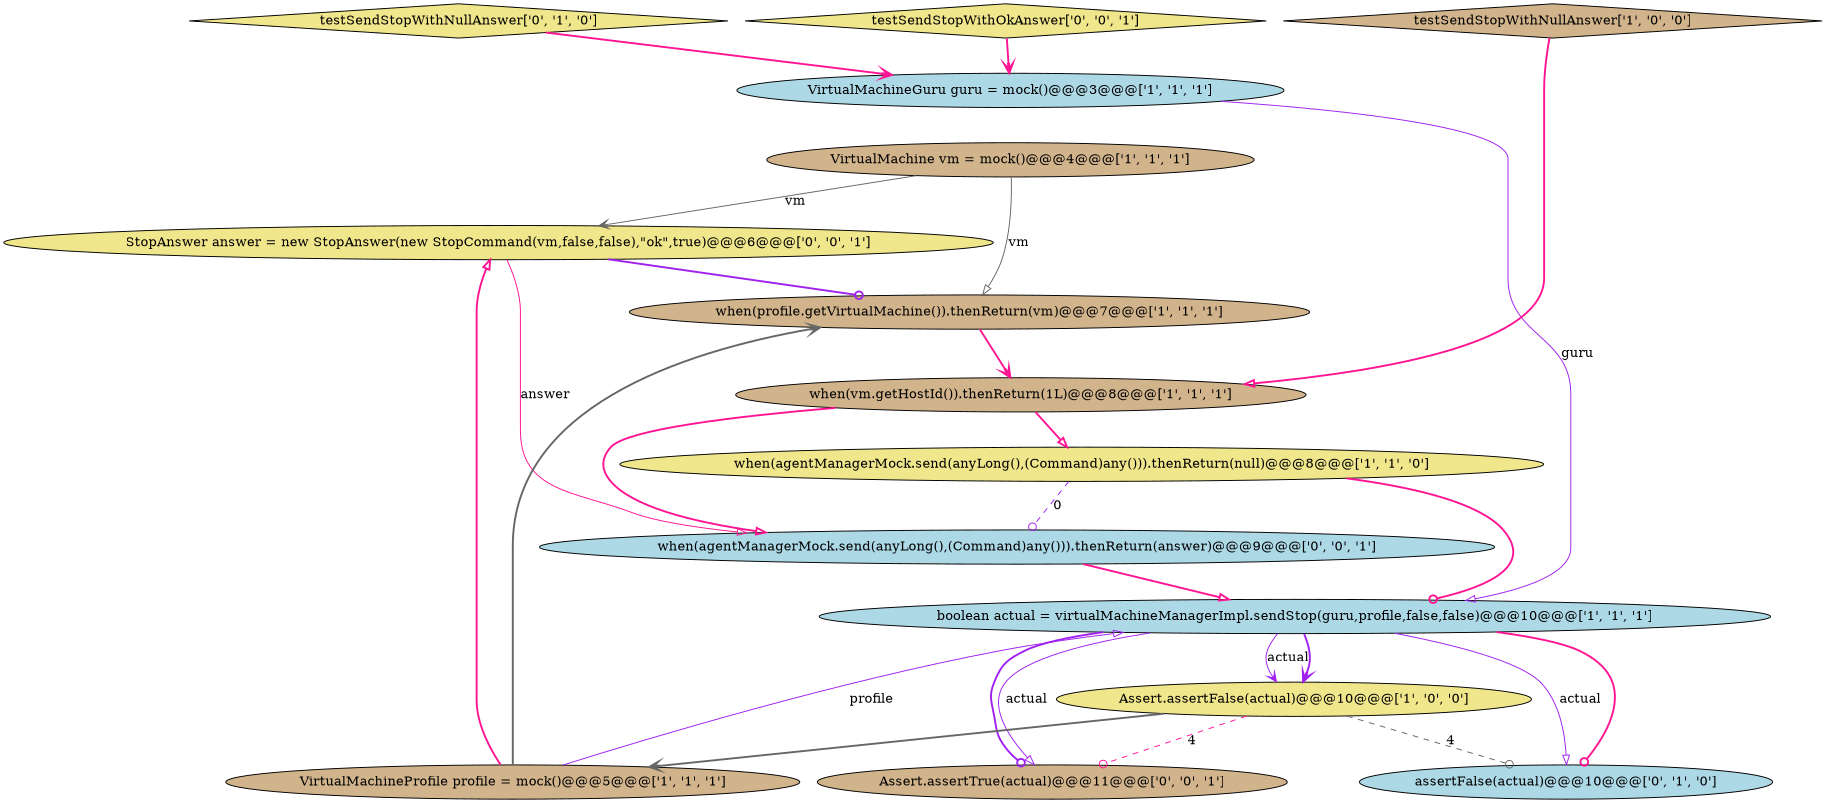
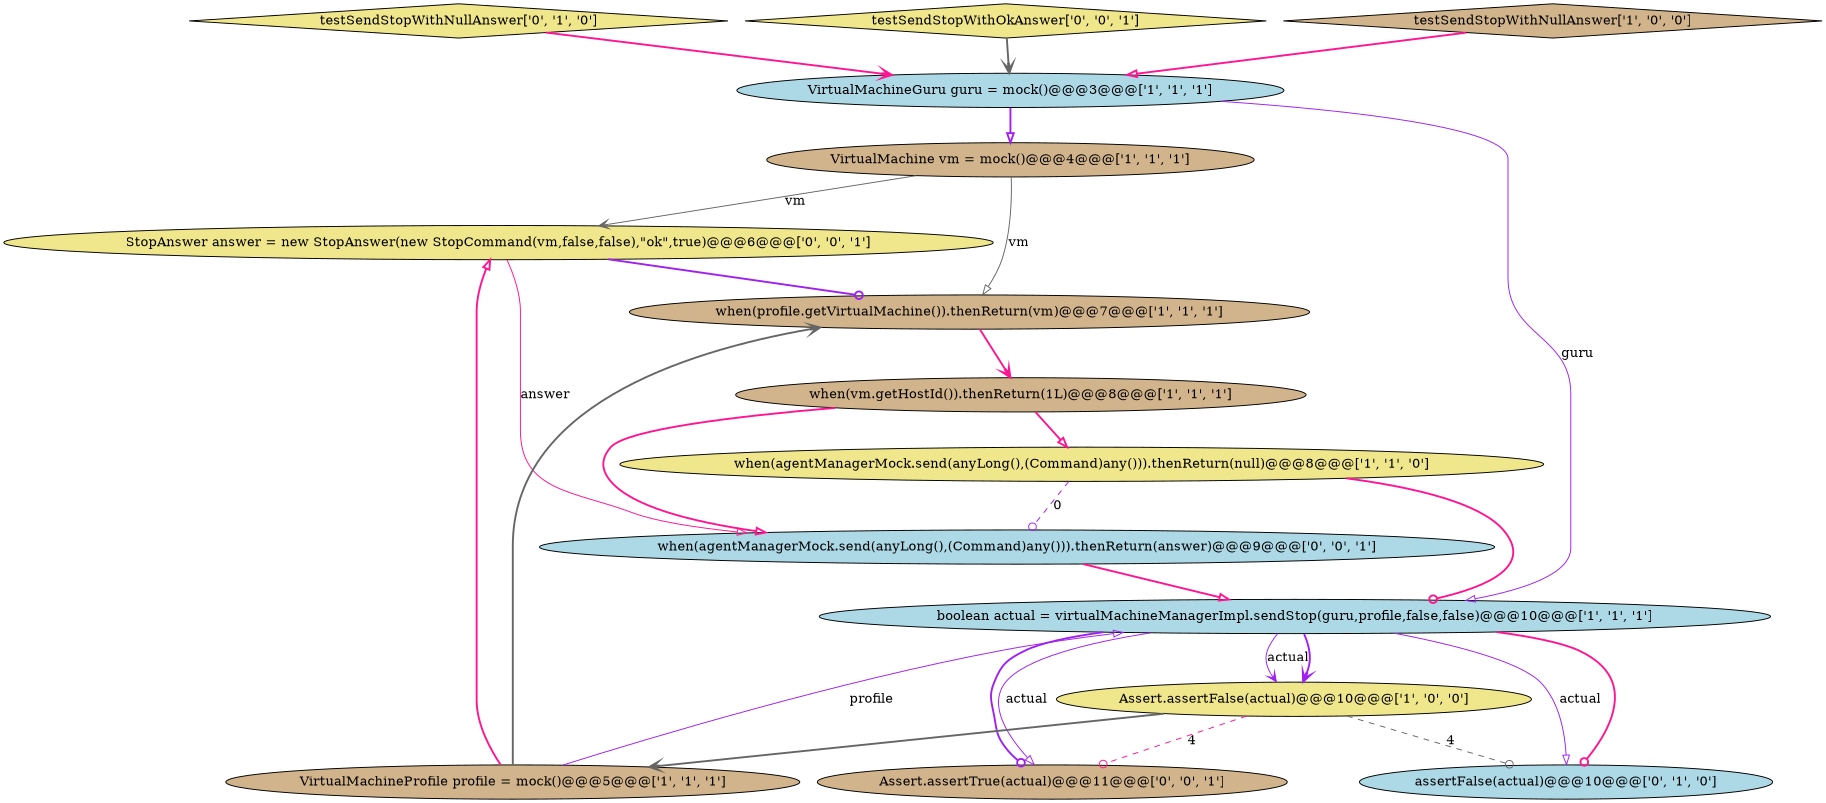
(1008, 51) -> (1008, 51)
none -> (1010, 120)
(1534, 303) -> (1302, 53)
